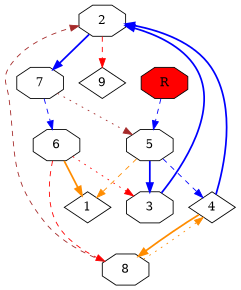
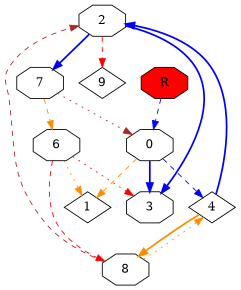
(204, 98) -> (203, 89)
(47, 110) -> (47, 110)
(150, 145) -> (150, 145)
(71, 174) -> (71, 174)
